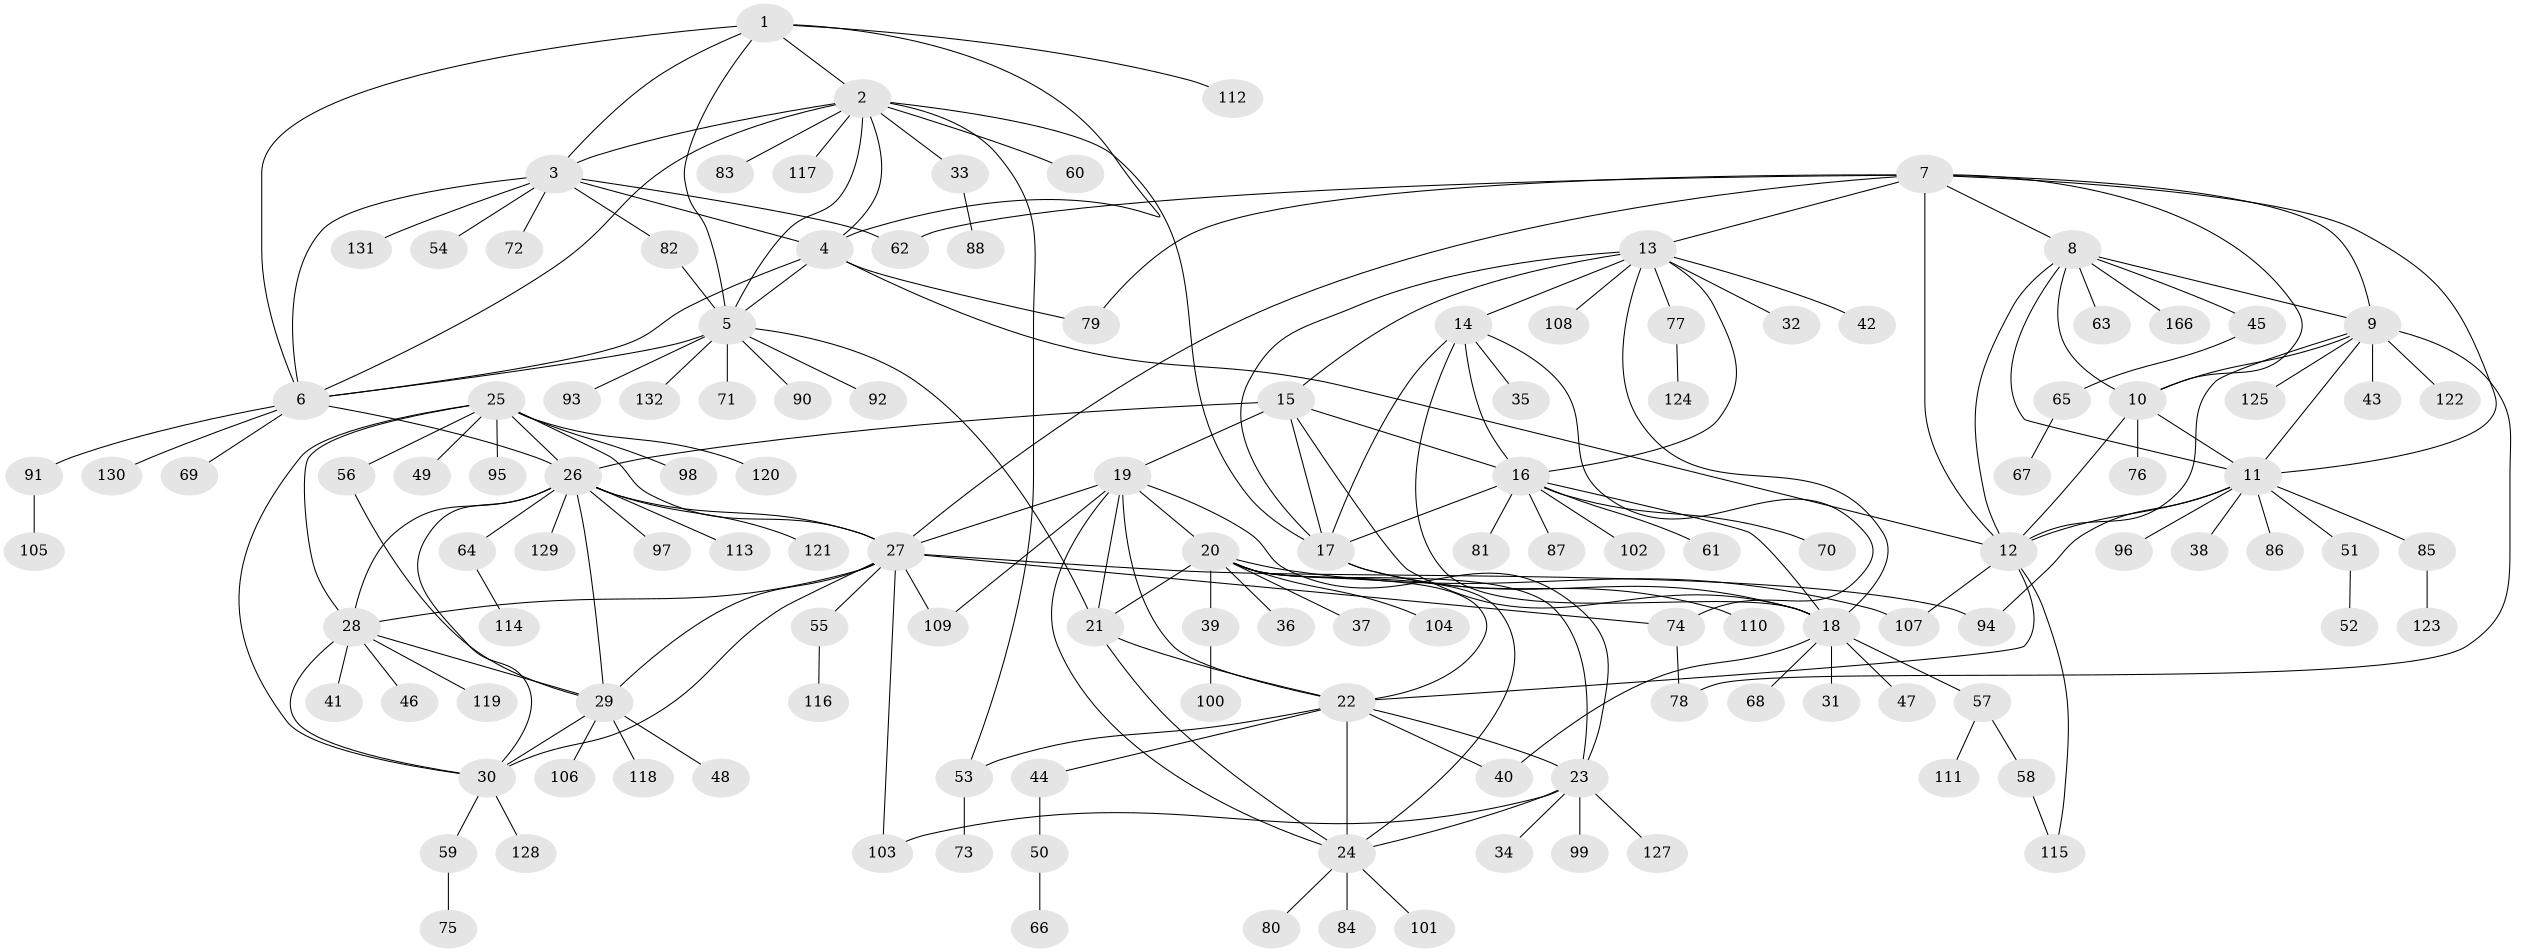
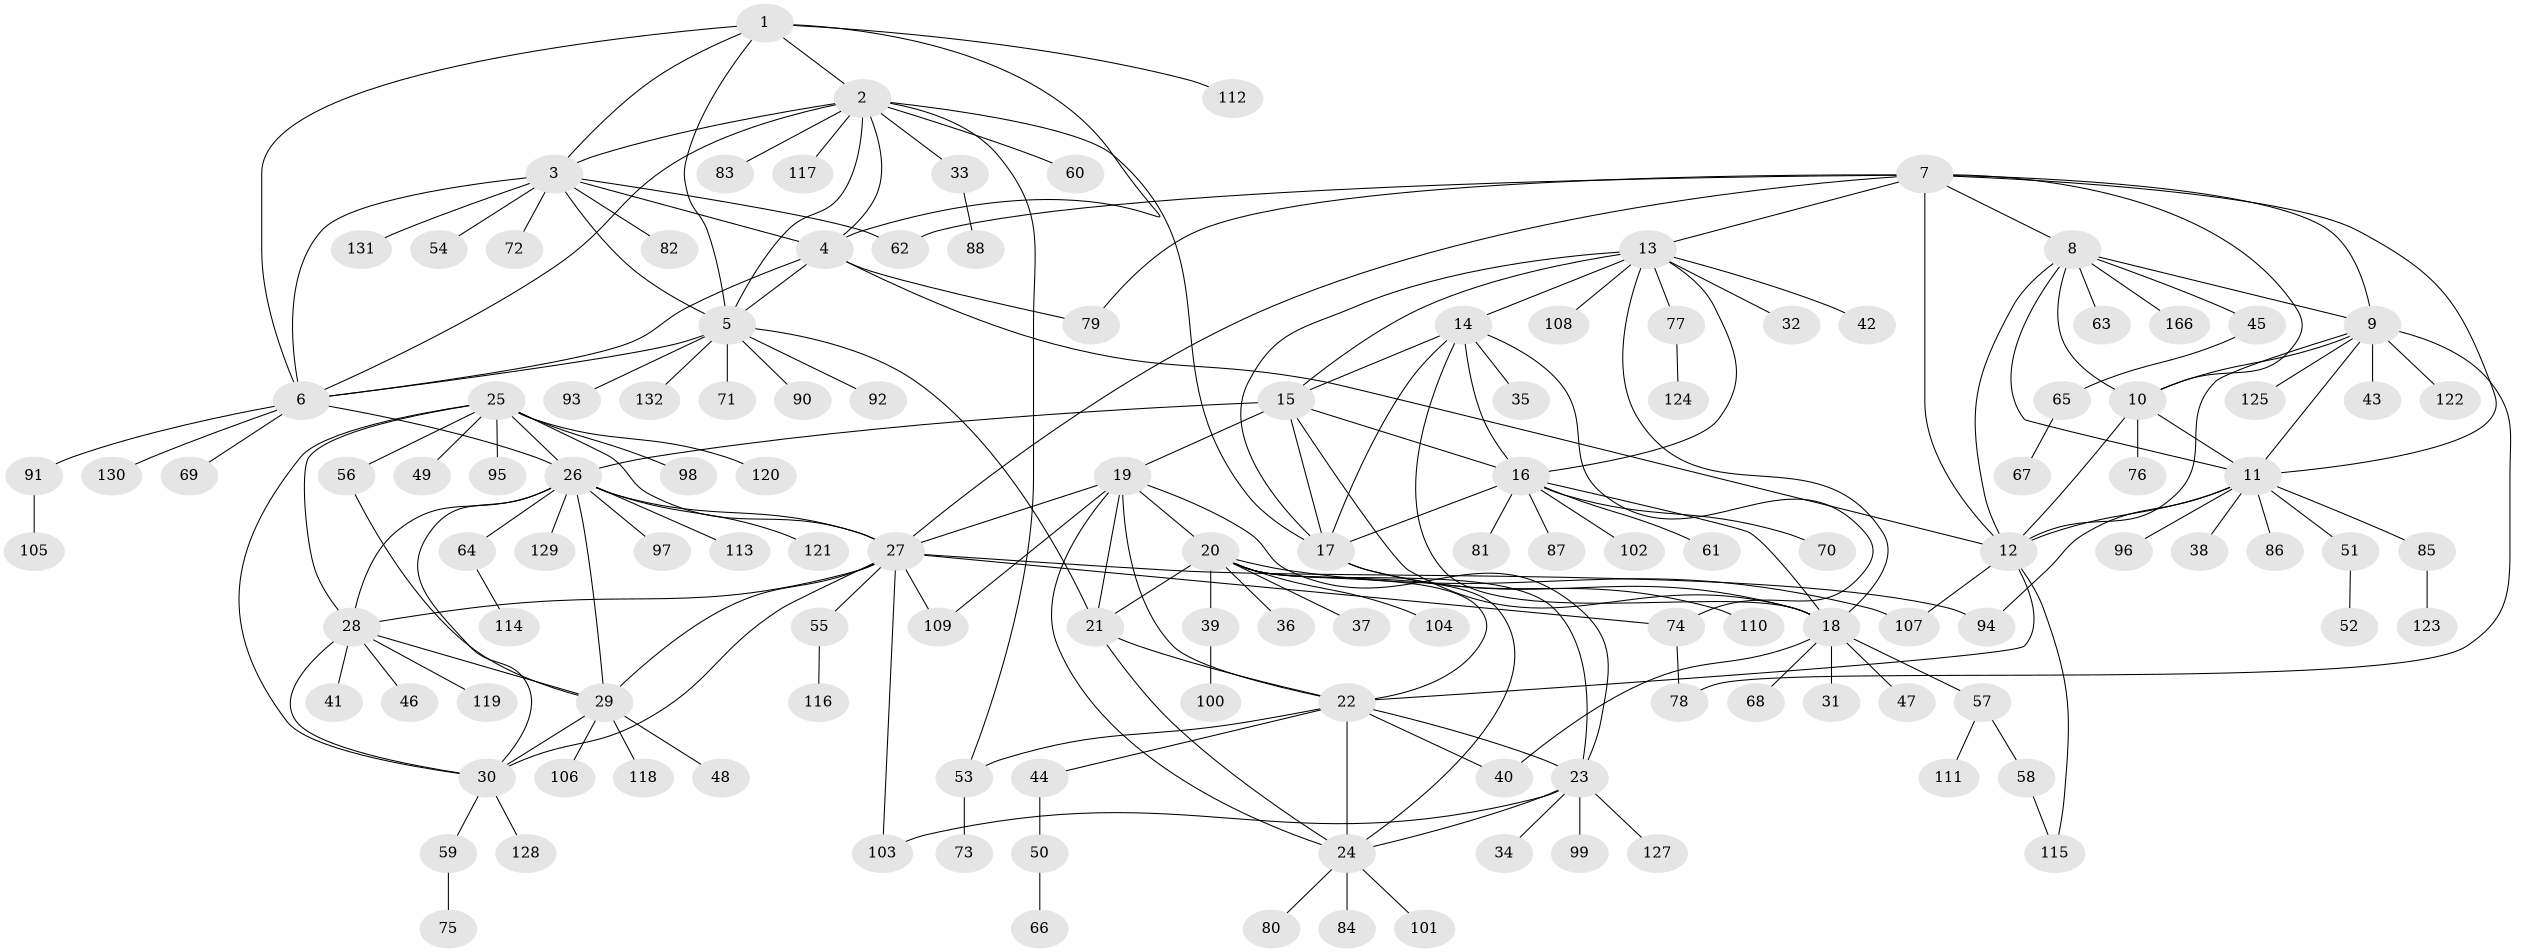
(698, 287) -> (626, 263)
none -> (1375, 363)
